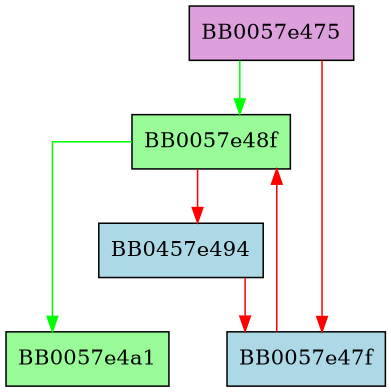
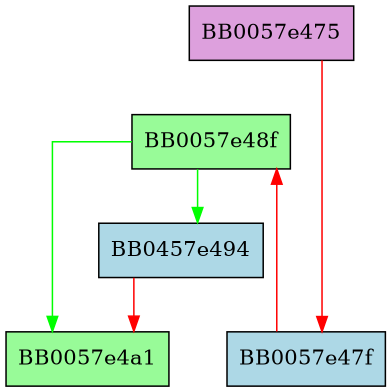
(240, 80) -> none
(198, 188) -> (198, 188)
(245, 297) -> (134, 297)
